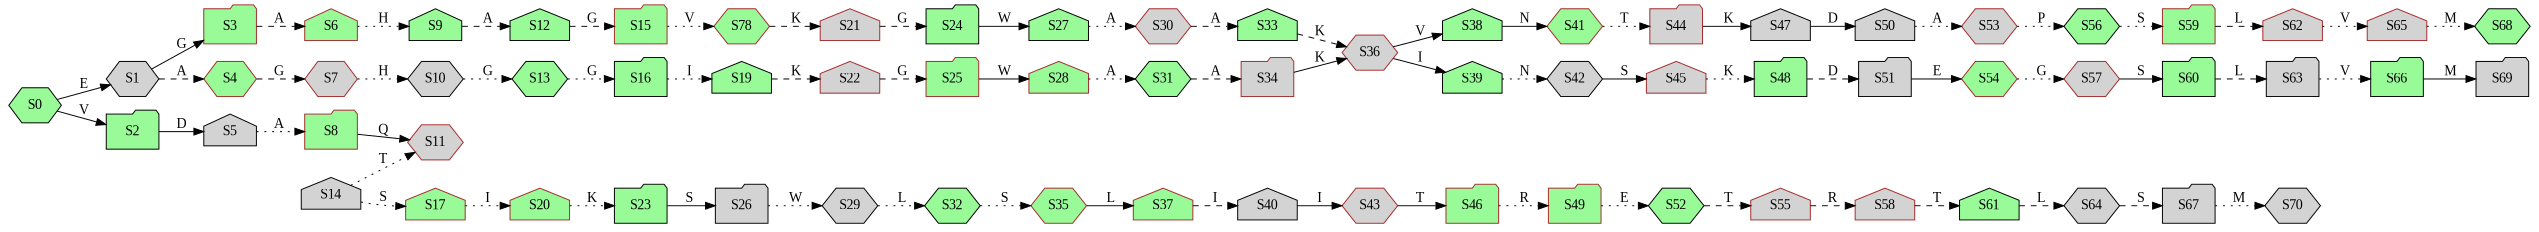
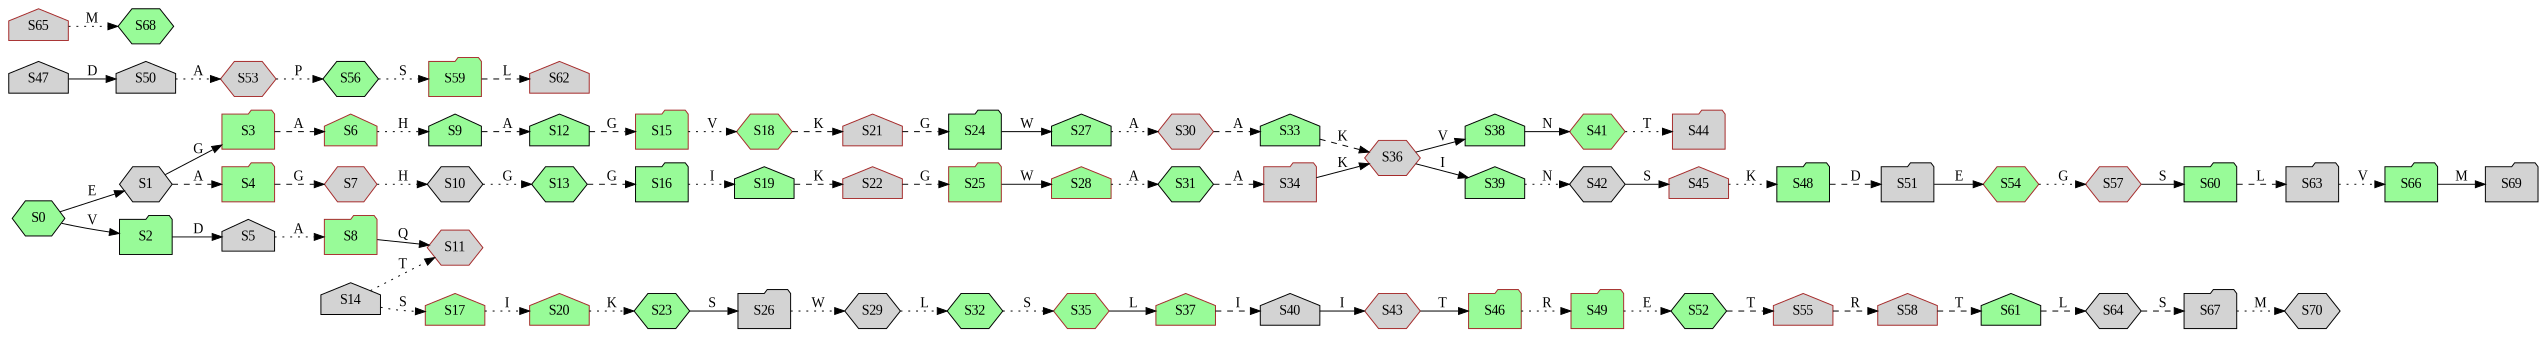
(742, 26) -> (764, 132)
(1722, 26) -> none
(2340, 26) -> none
(230, 79) -> (248, 184)
(586, 79) -> (606, 184)
(641, 206) -> (662, 311)
